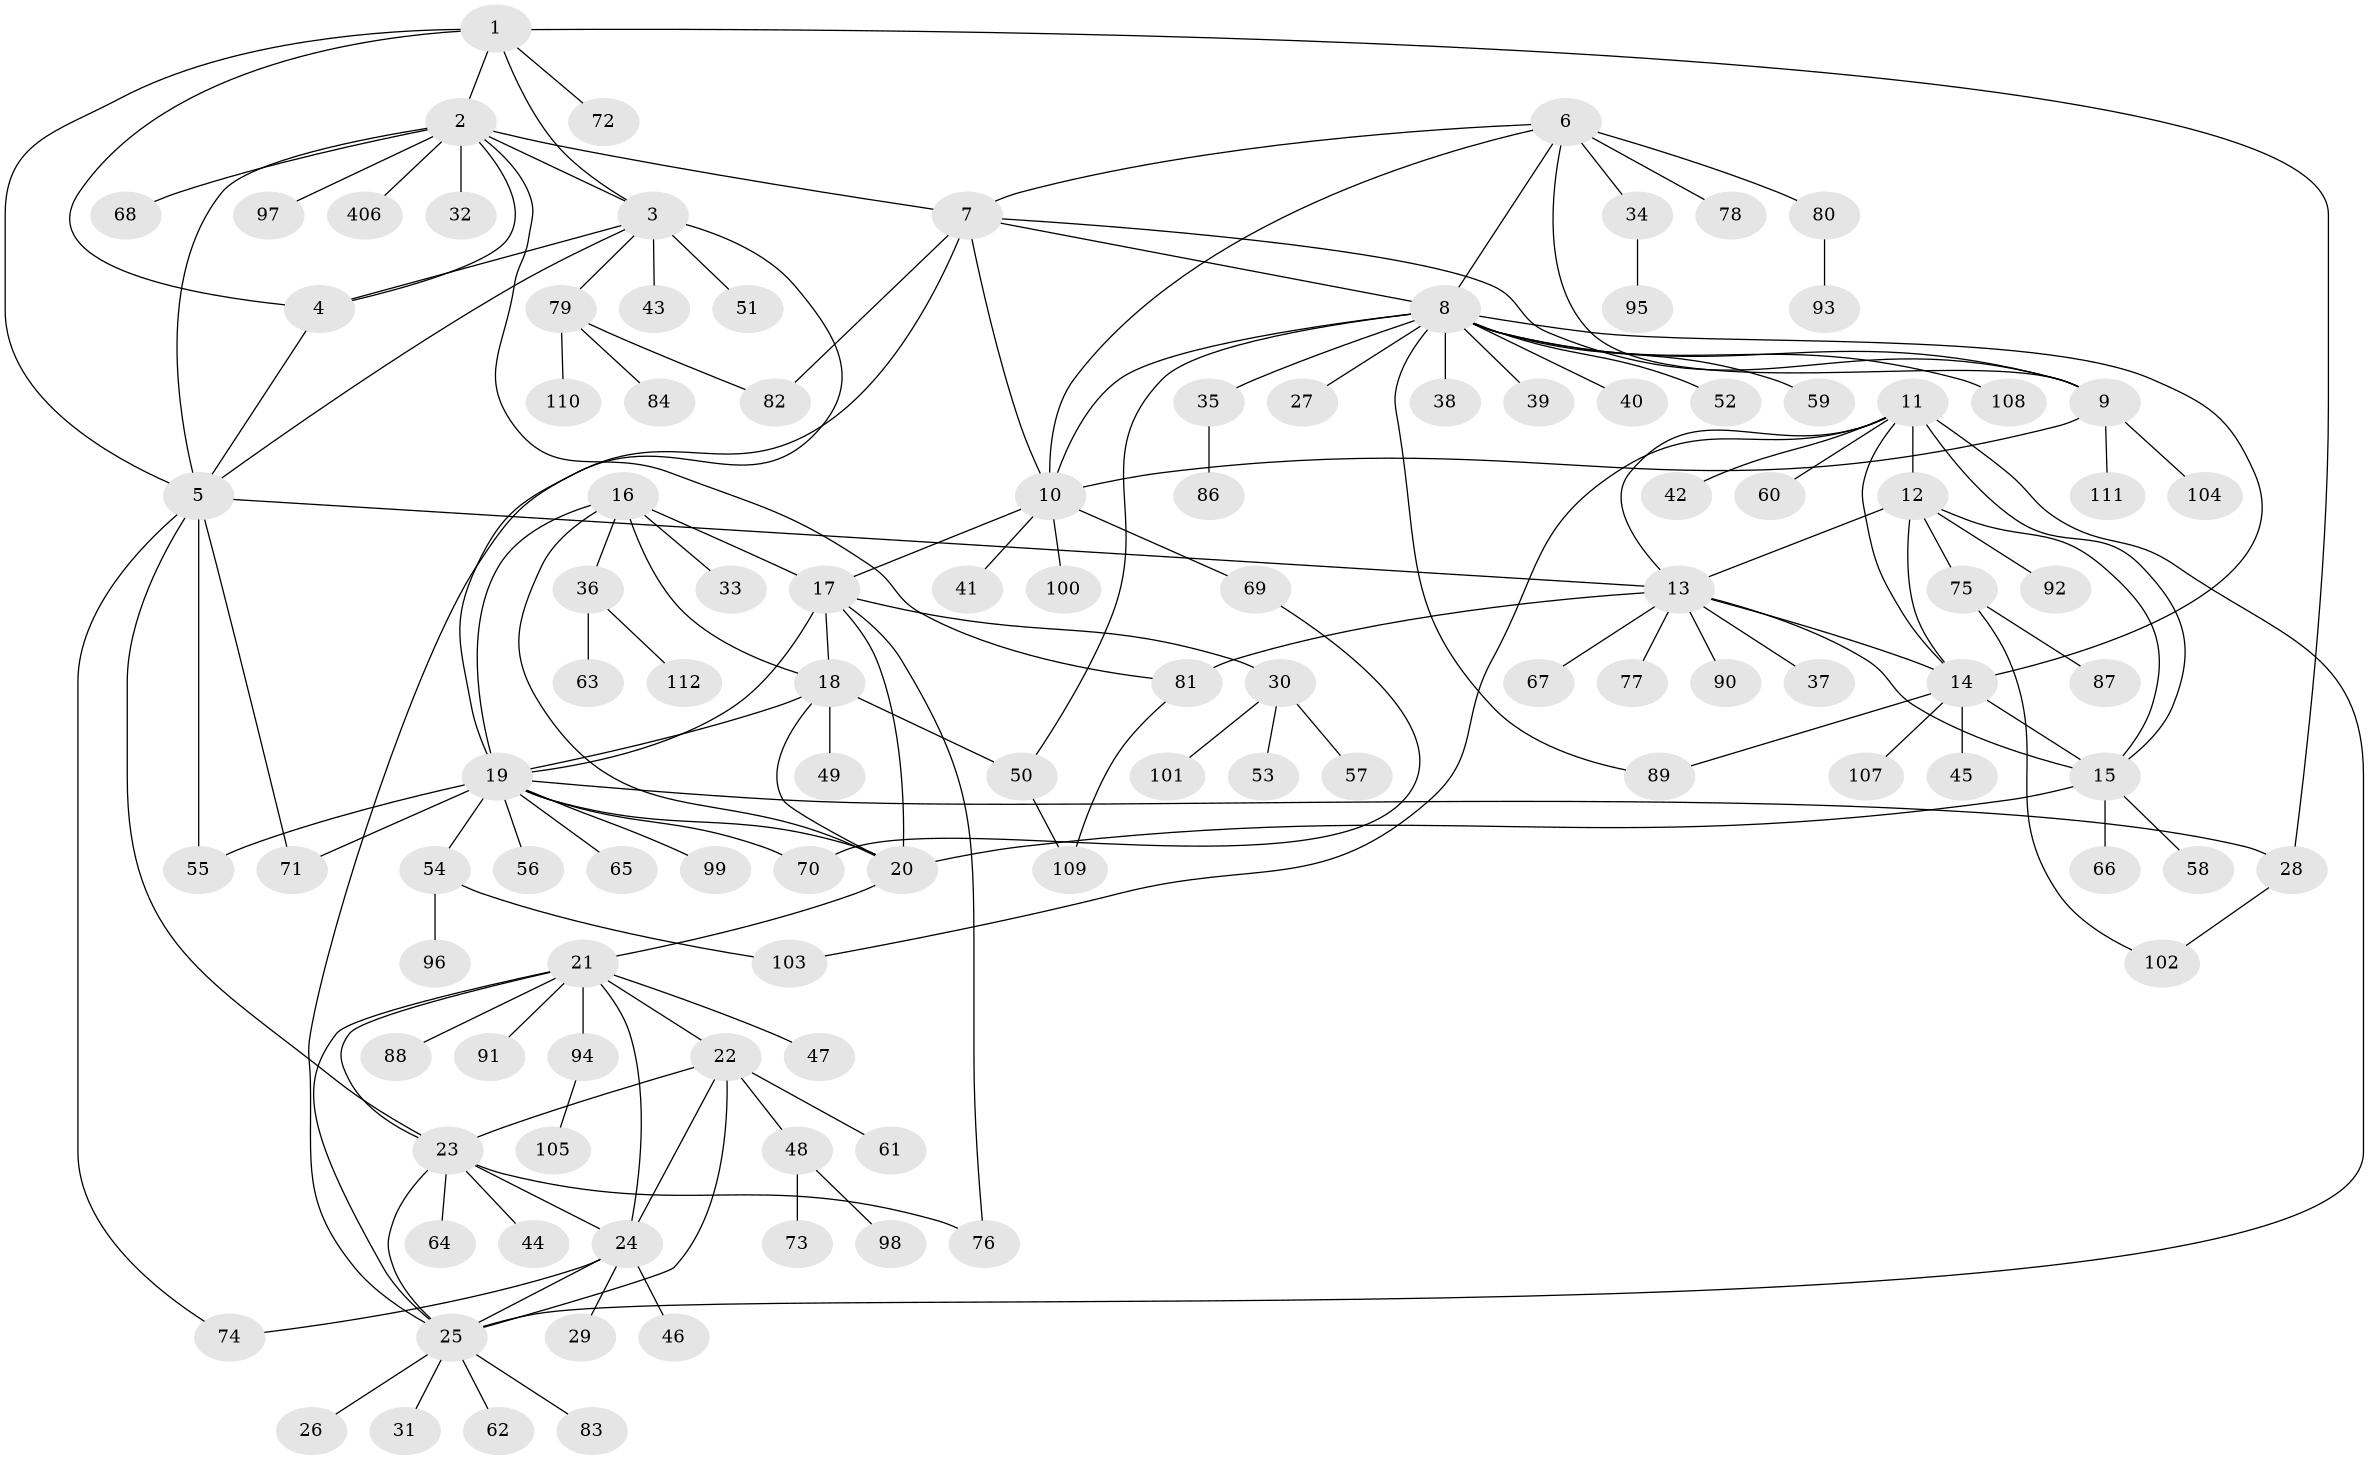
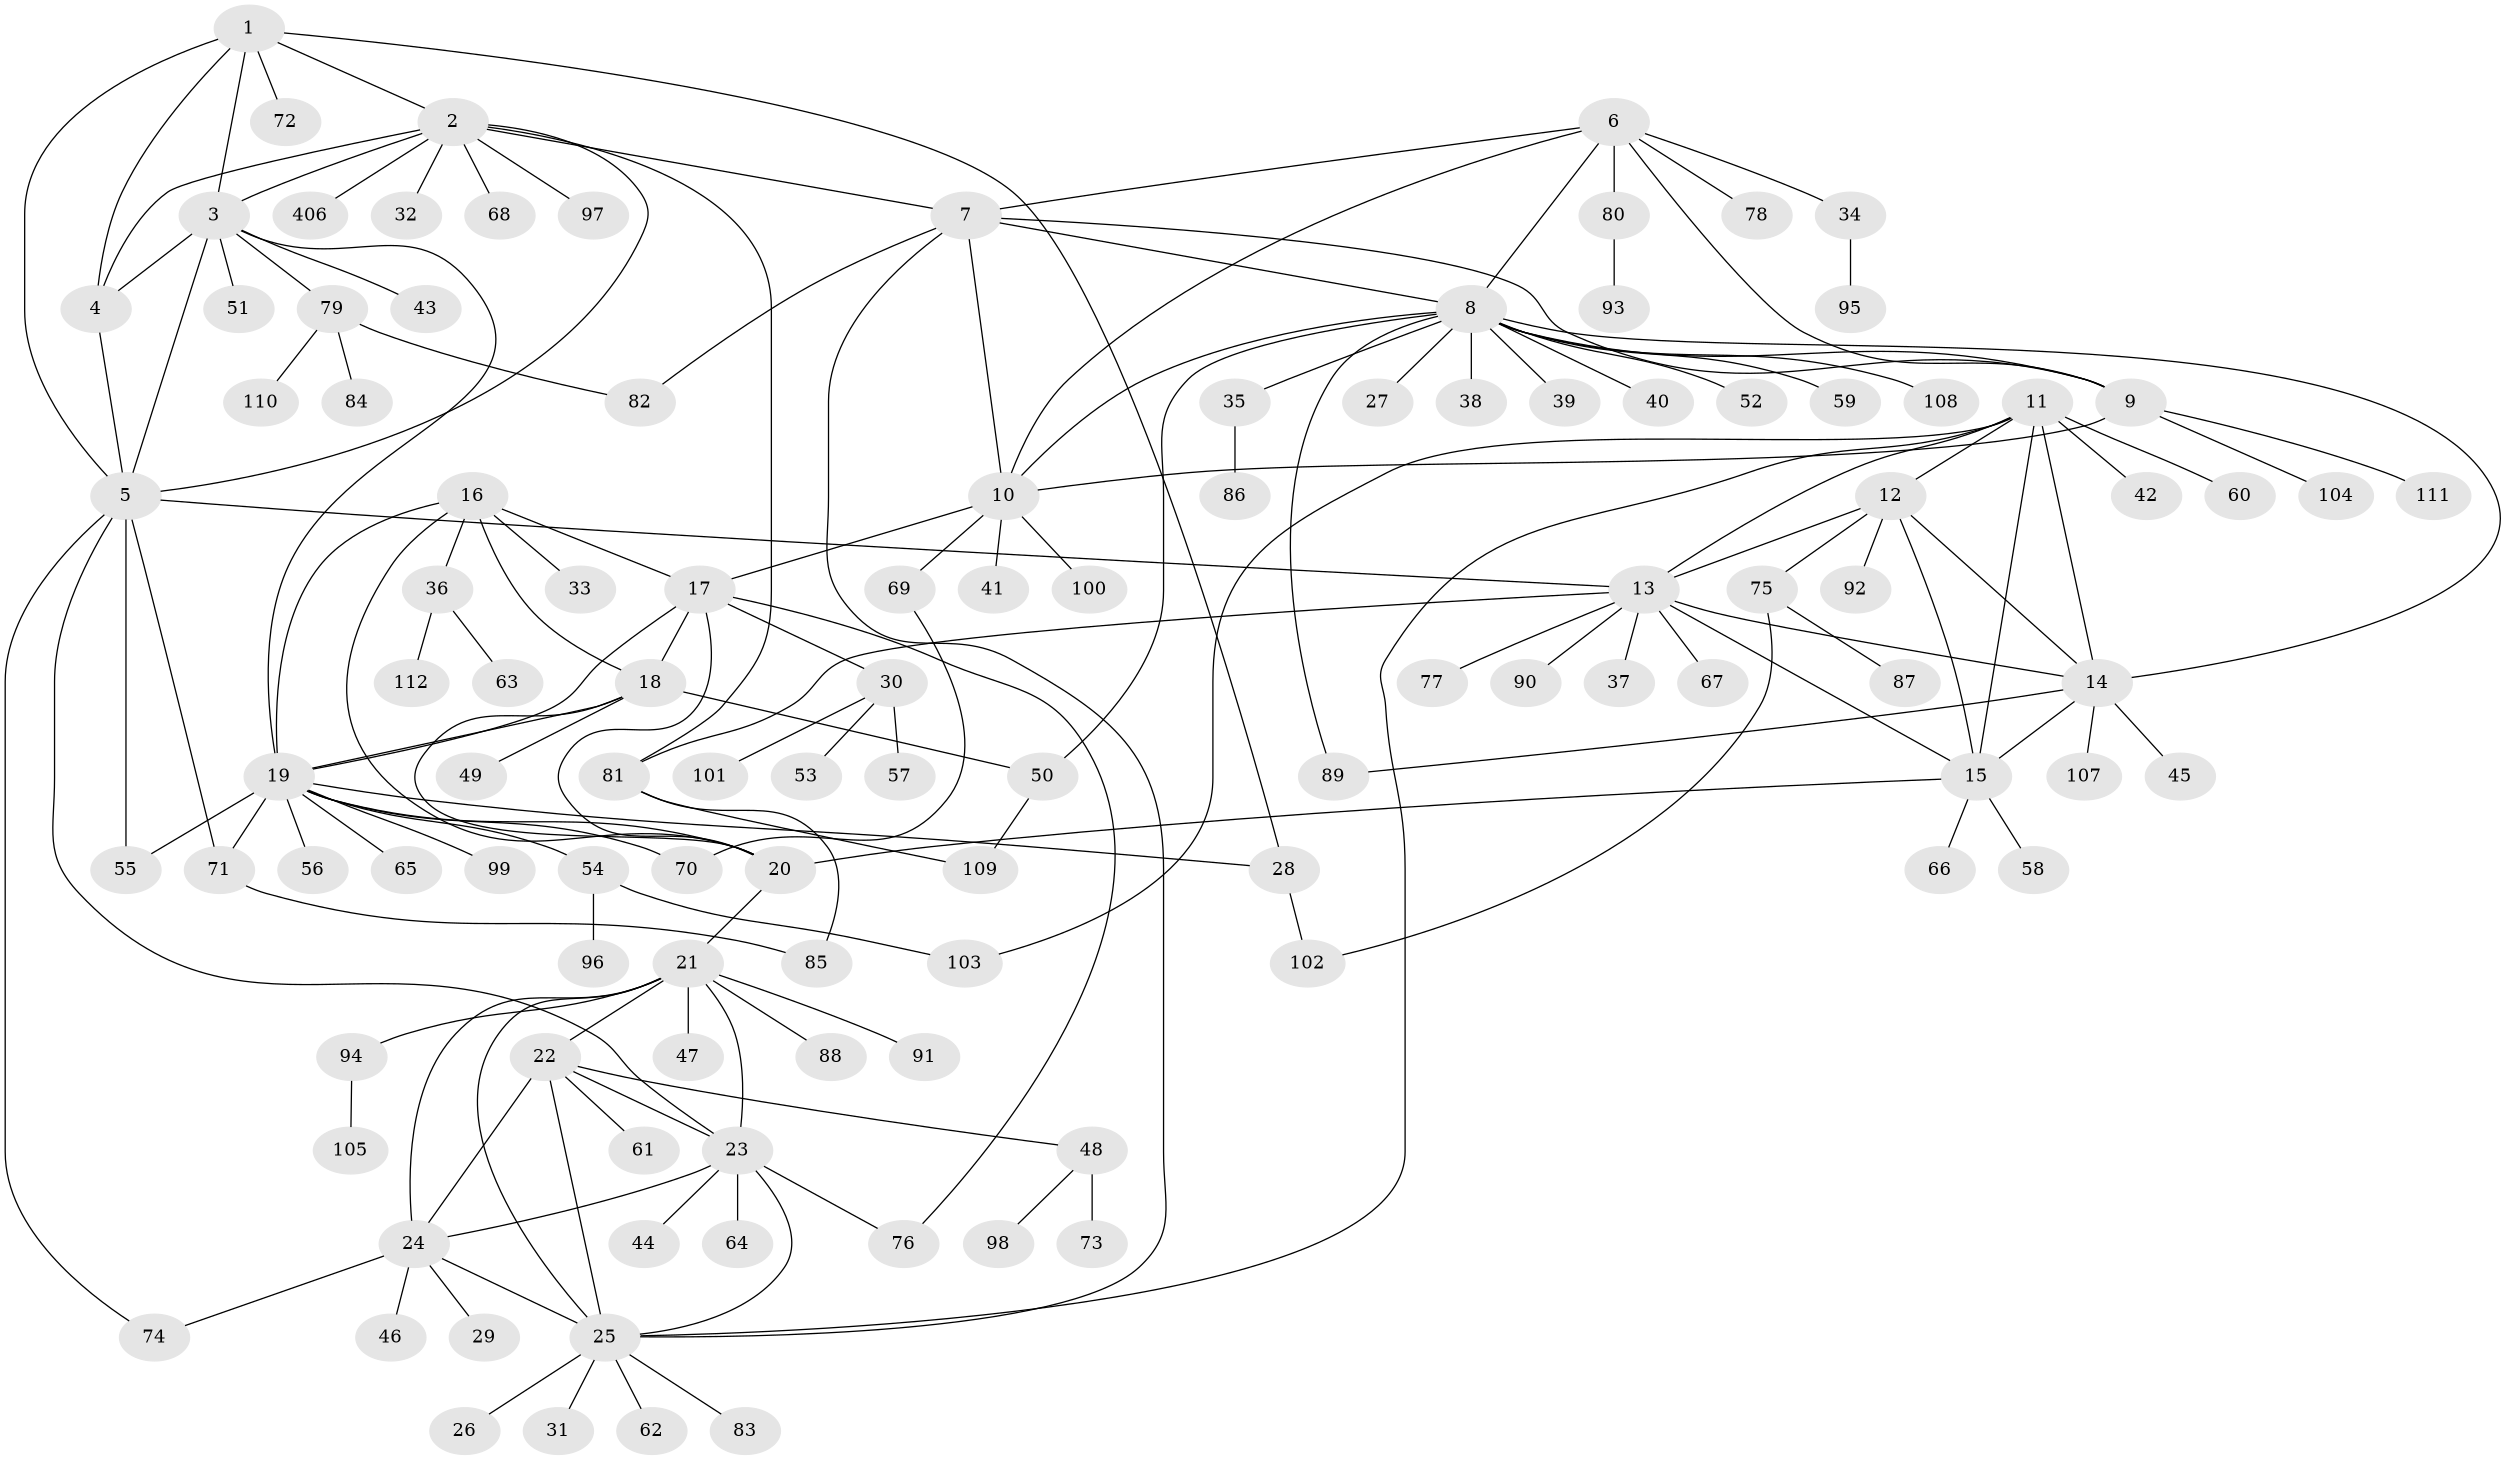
none -> (817, 964)
